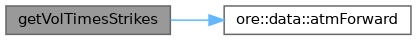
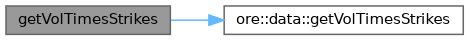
(318, 20) -> (344, 20)
